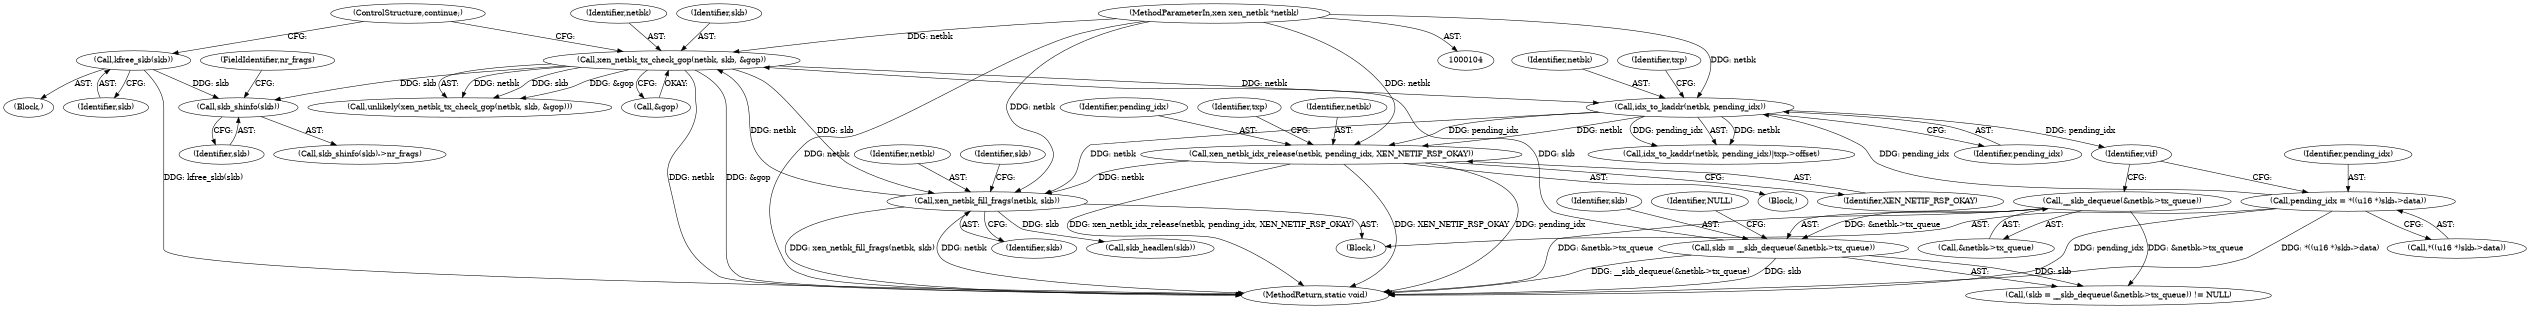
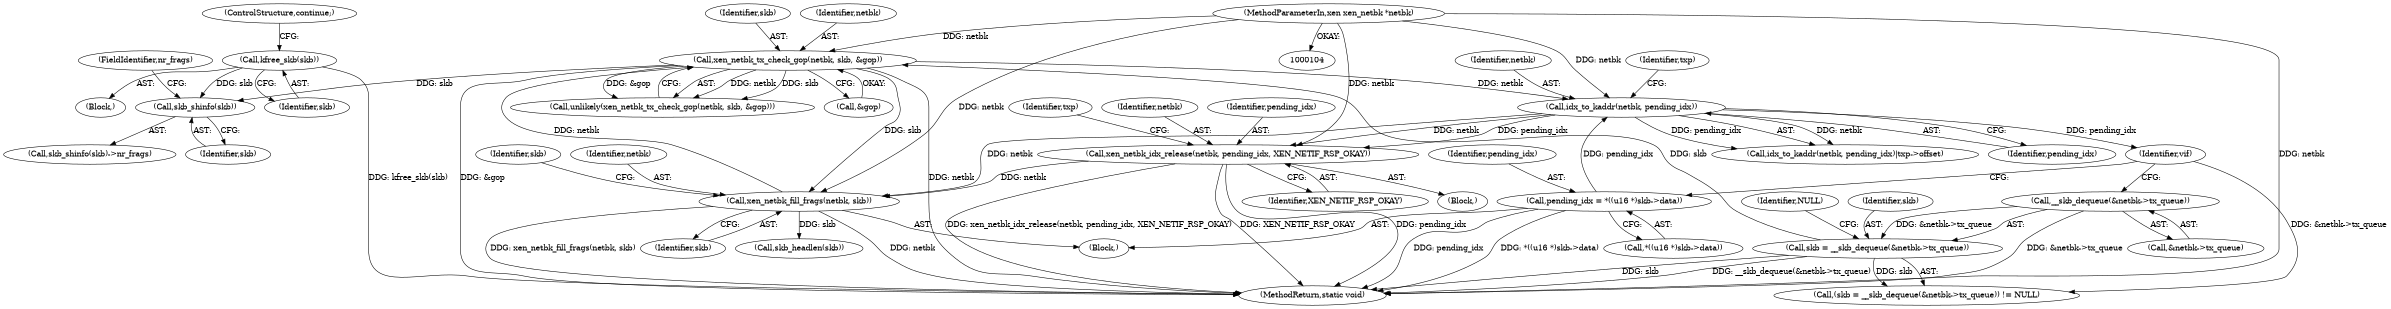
(534, 36) -> (665, 76)
(1454, 37) -> (1330, 37)
(2148, 246) -> (2267, 281)
